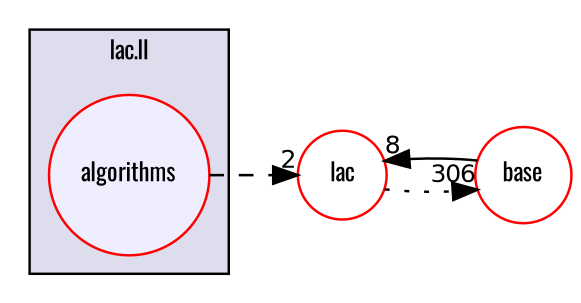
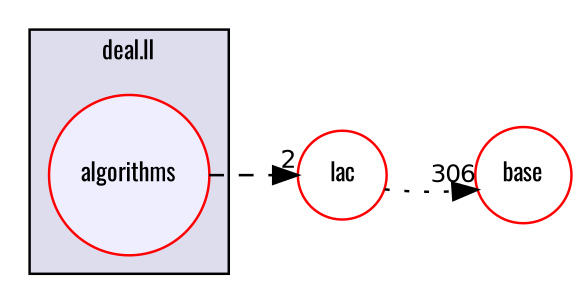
(129, 53) -> (129, 53)
(444, 159) -> none
